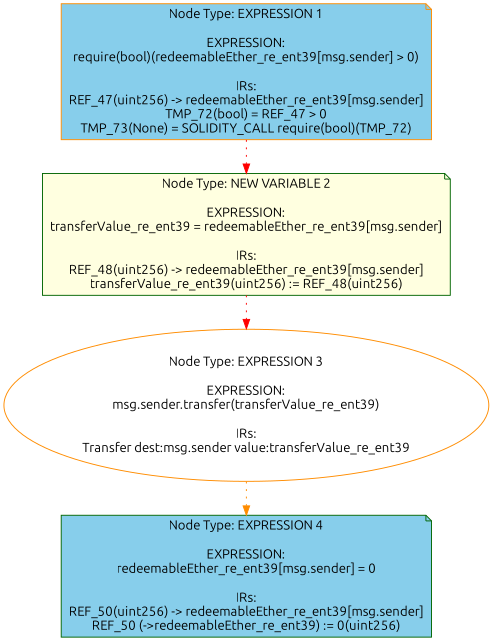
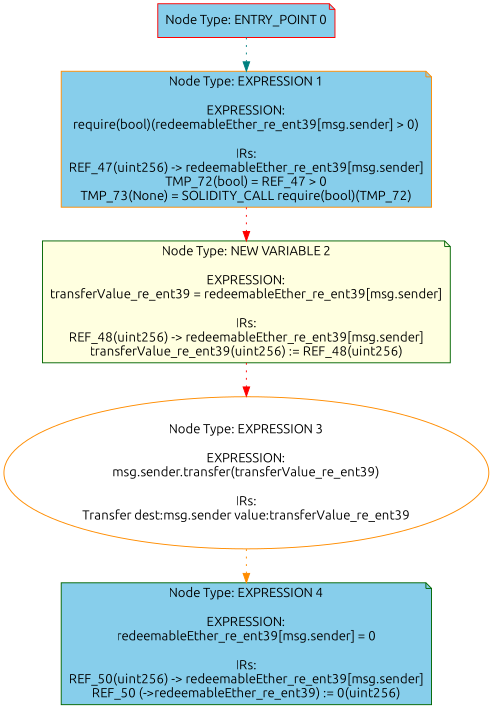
none -> (246, 21)
